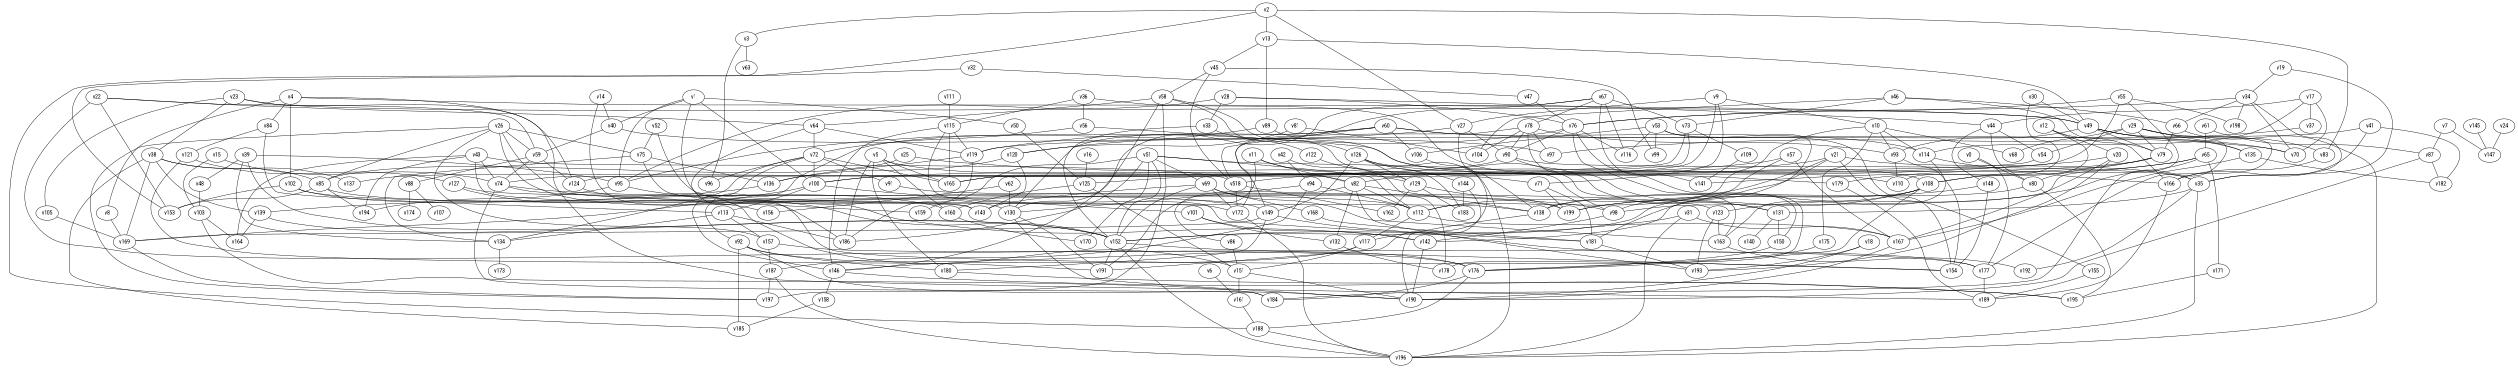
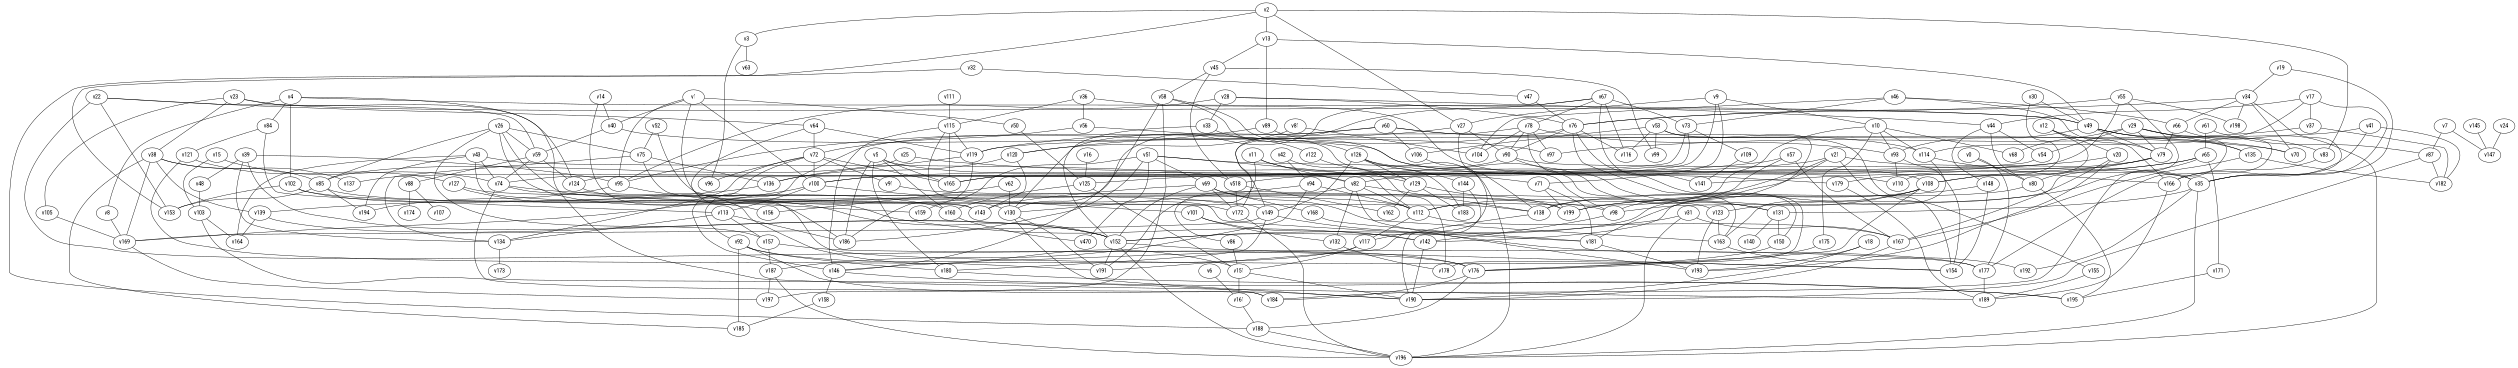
(988, 113) -> none
(2326, 129) -> (2353, 167)
(1284, 139) -> none
none -> (2398, 140)
(1159, 191) -> none
(1086, 242) -> (1086, 242)
(188, 282) -> none
